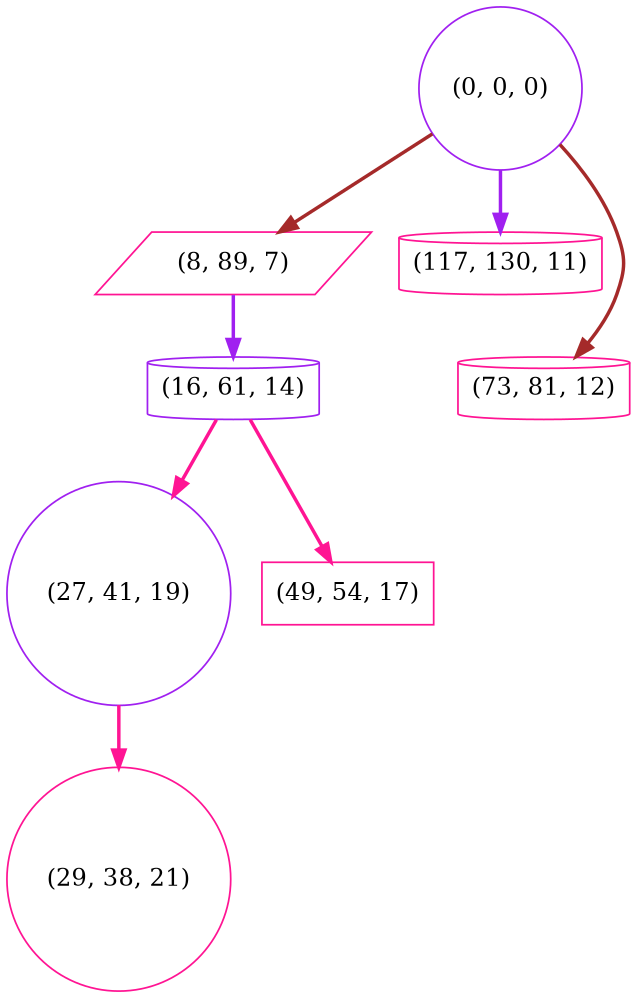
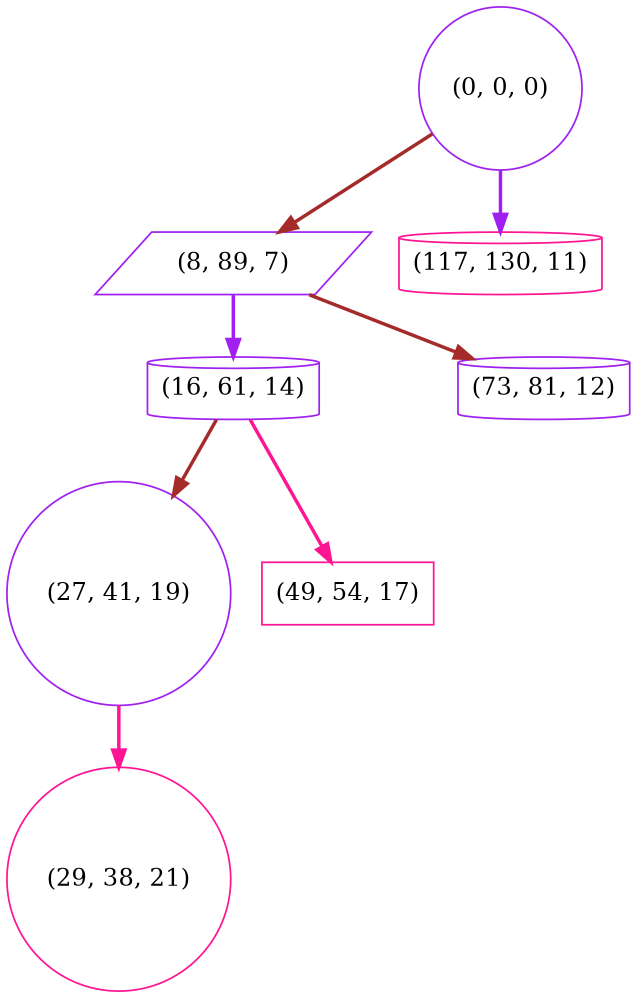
(619, 240) -> (383, 323)
(233, 263) -> (233, 263)
(544, 388) -> (544, 388)
(199, 450) -> (199, 450)
